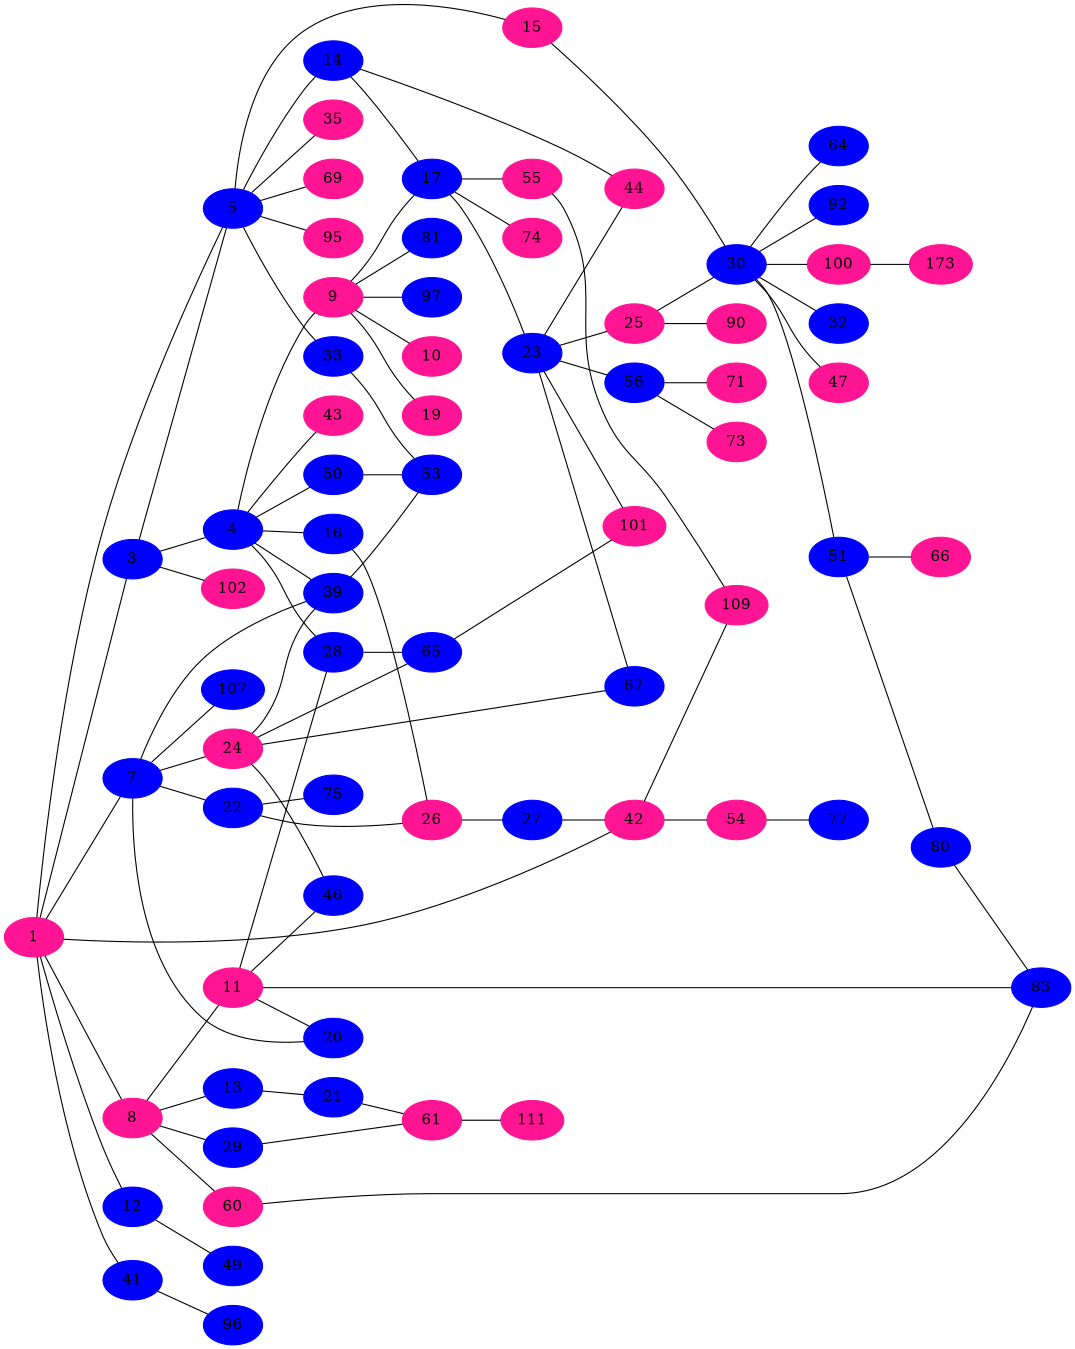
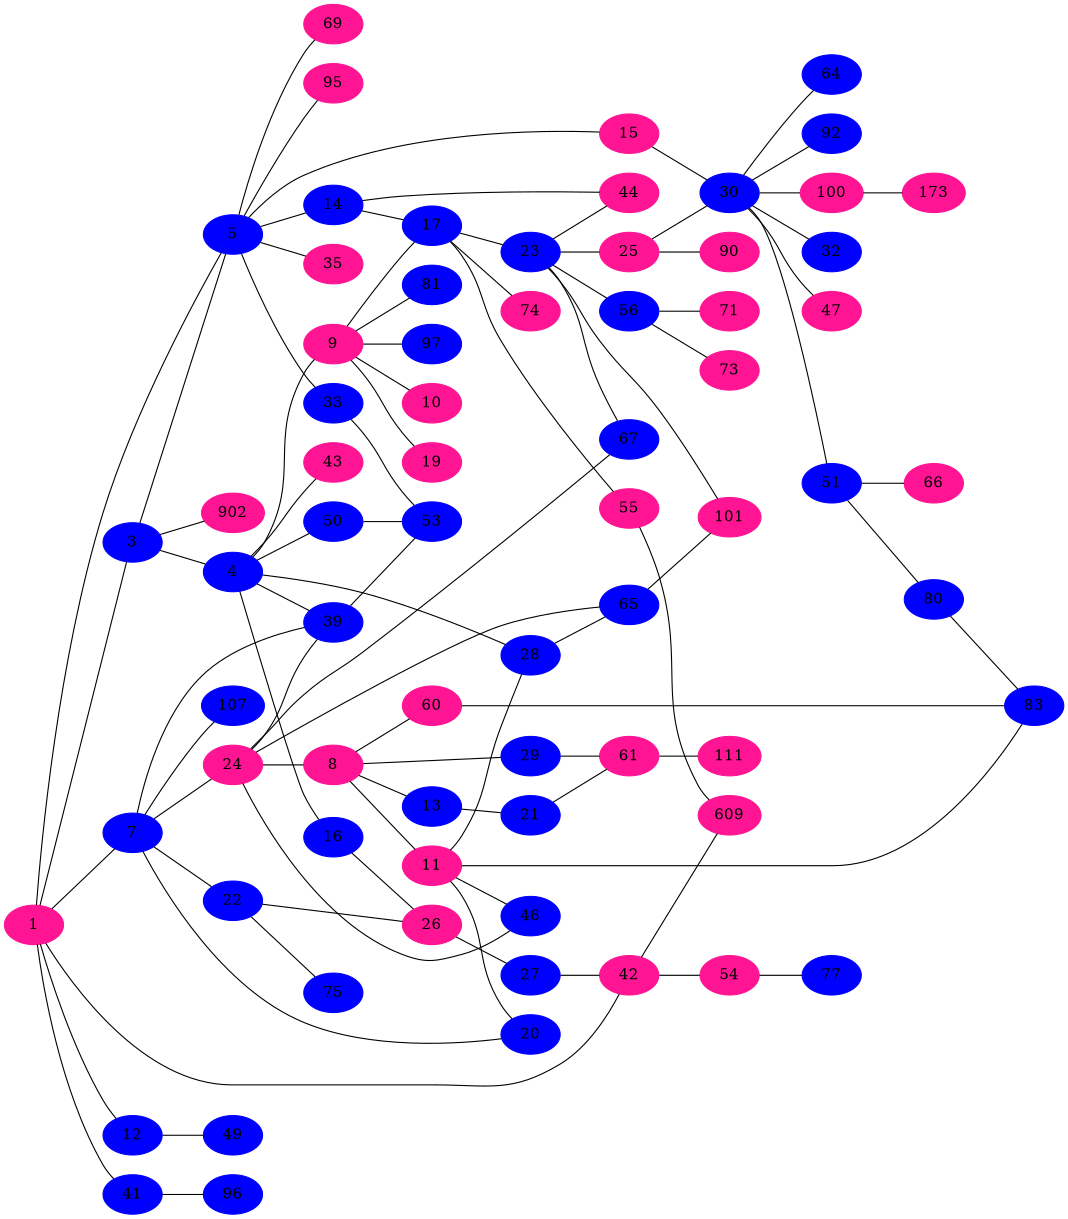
(233, 589) -> (233, 513)
(737, 605) -> (730, 815)
(83, 1028) -> (283, 765)
